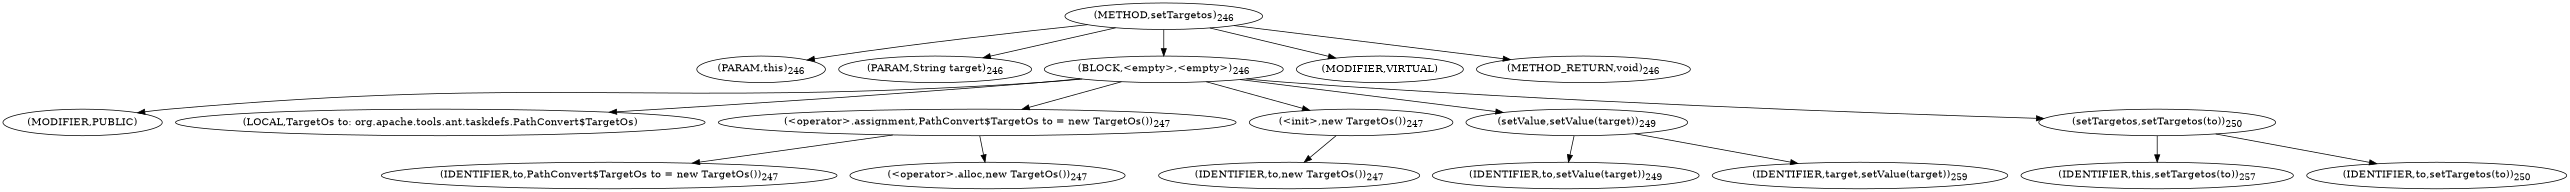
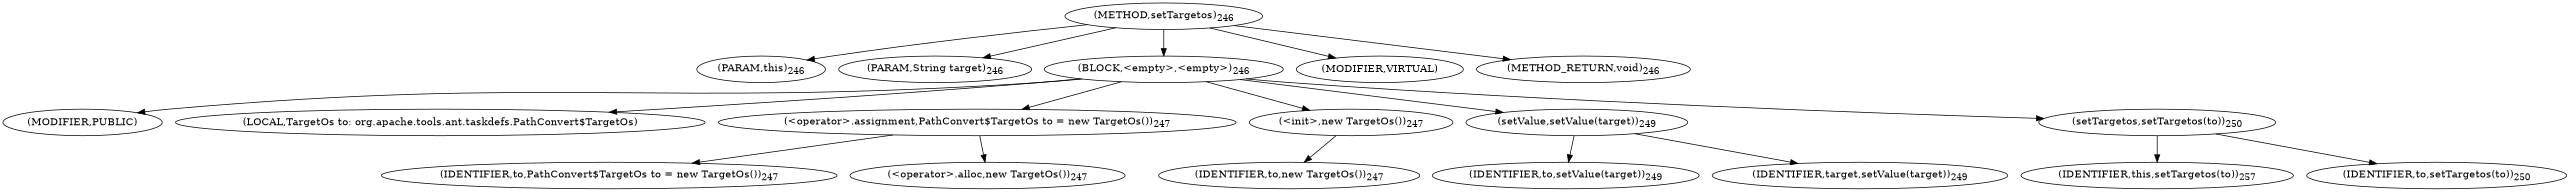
(1959, 174) -> (1959, 174)
